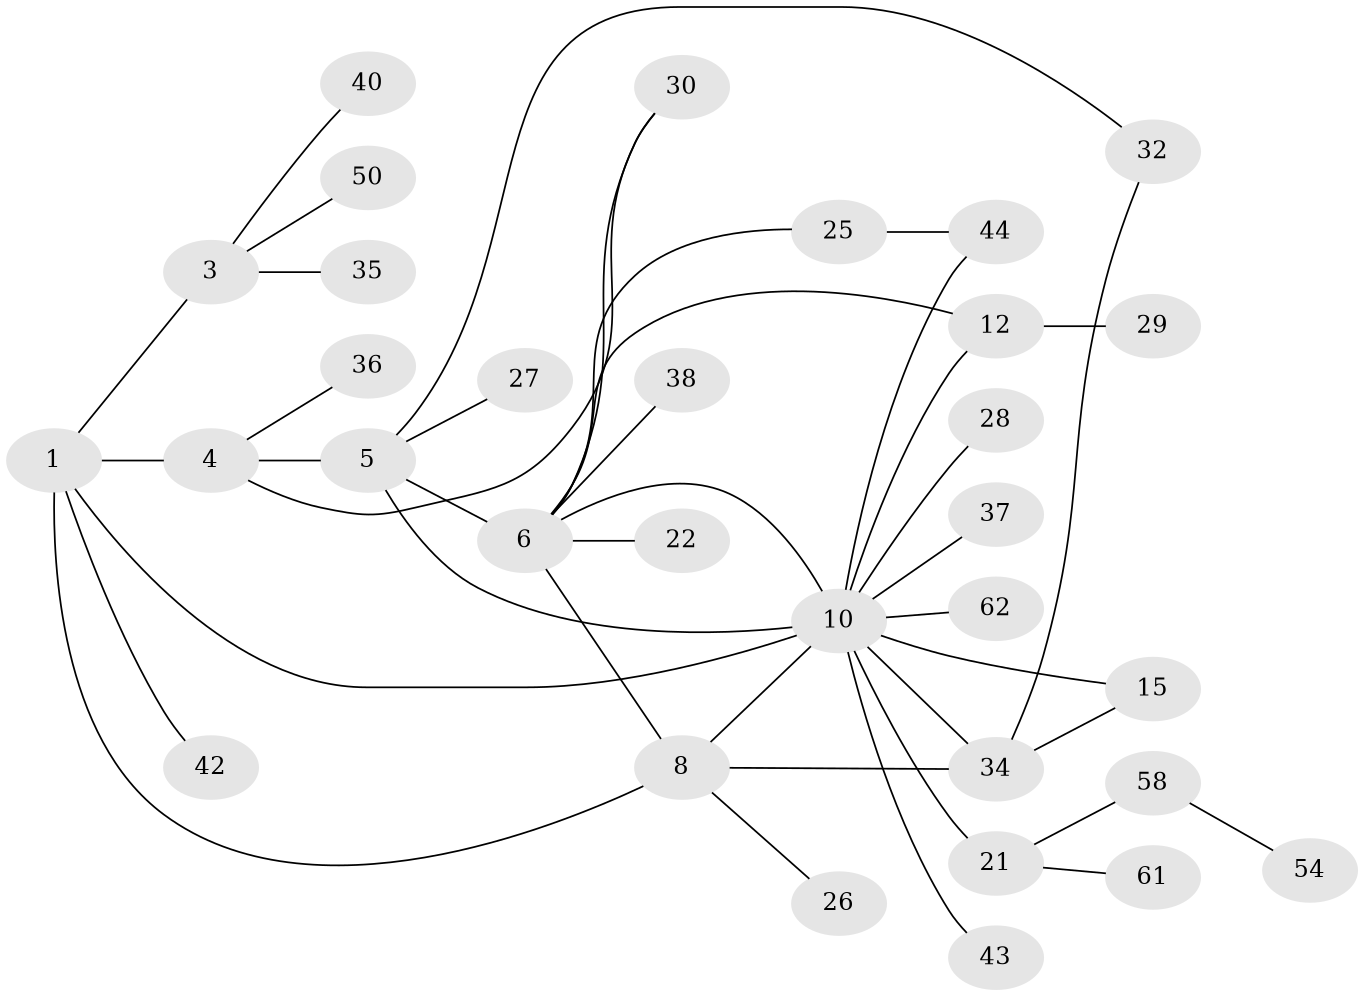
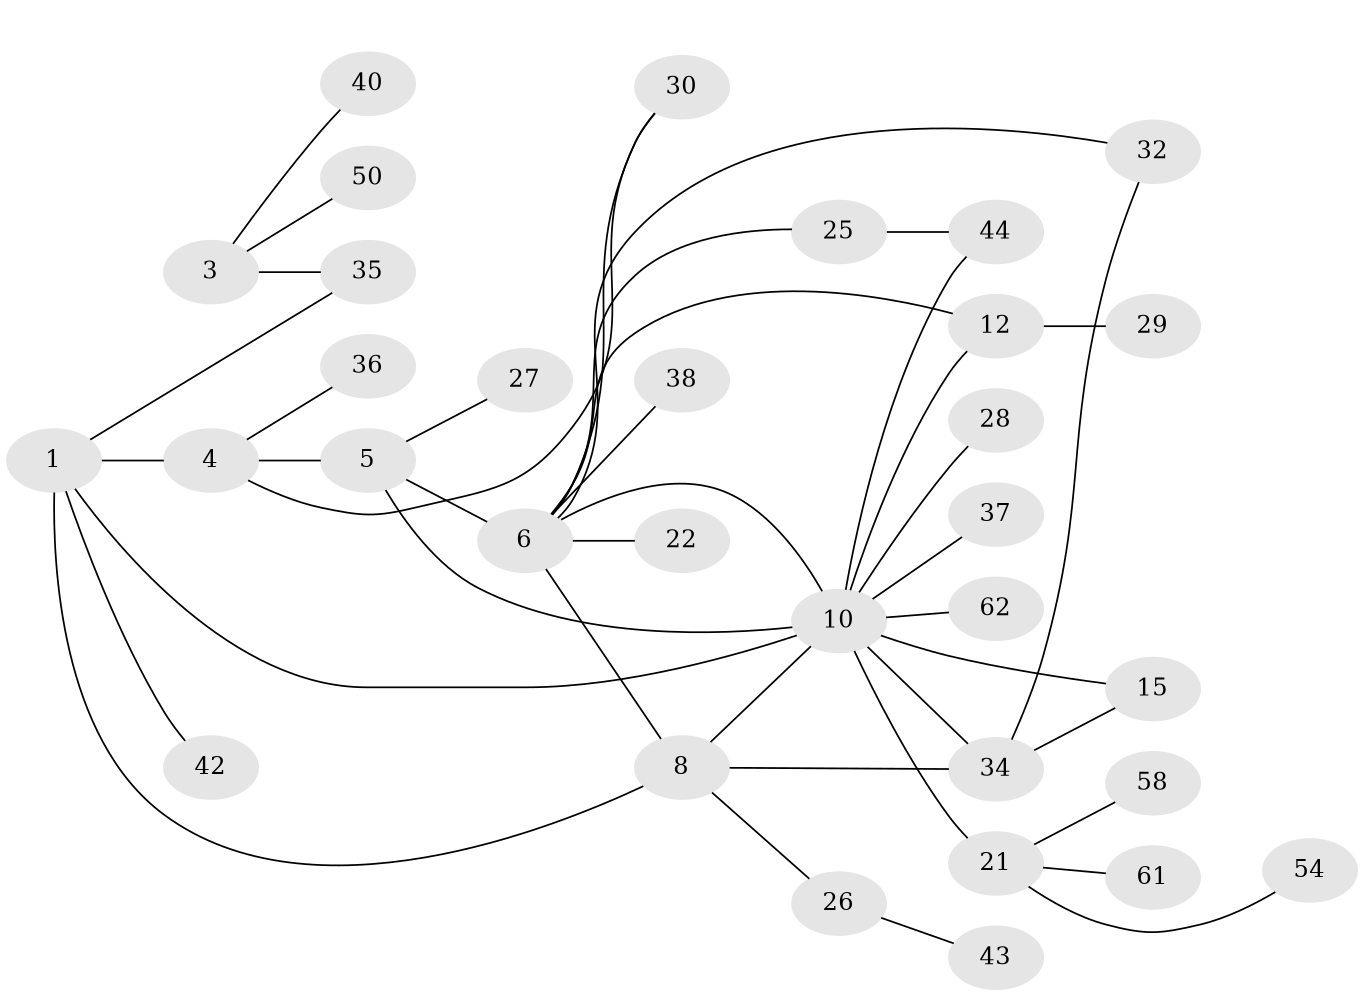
(640, 13) -> (713, 177)
(133, 366) -> (211, 366)
(894, 798) -> (917, 931)
(1231, 827) -> (1151, 932)
